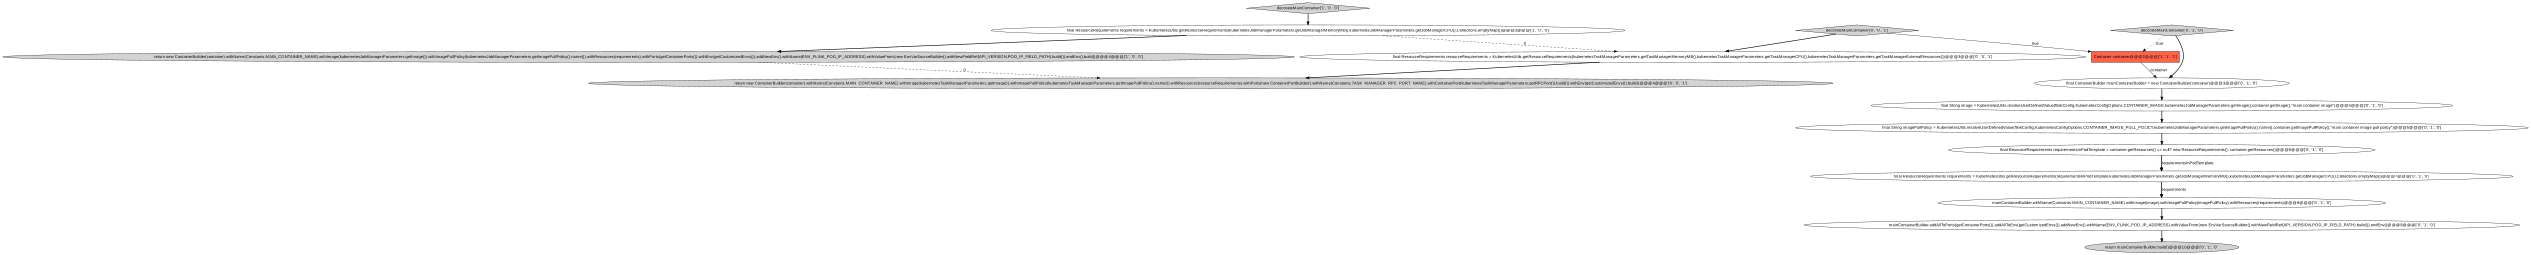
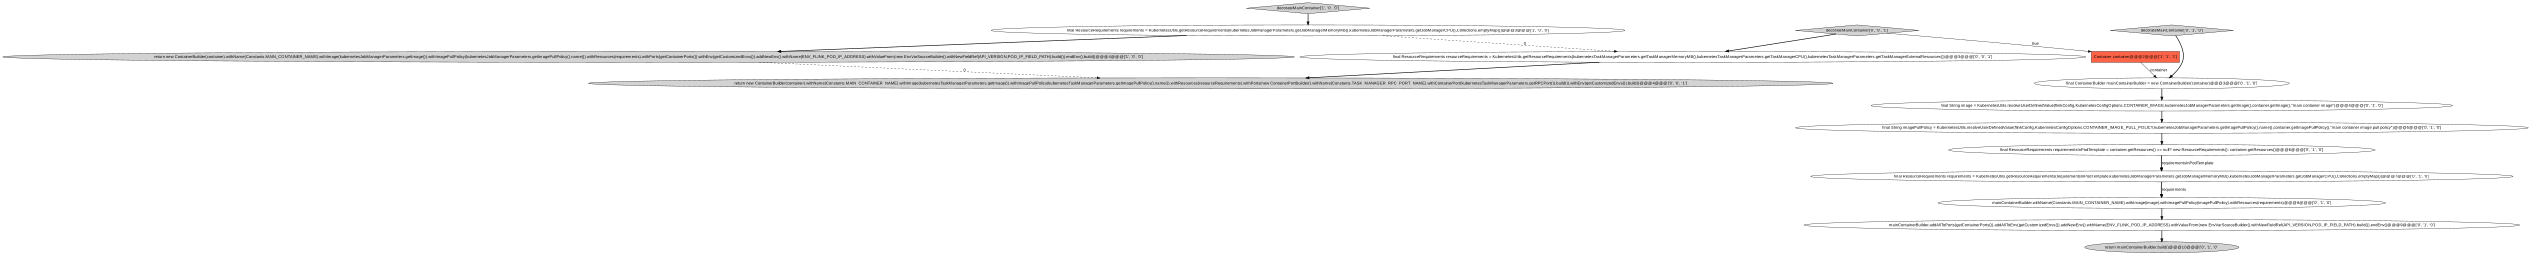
(2155, 42) -> none
